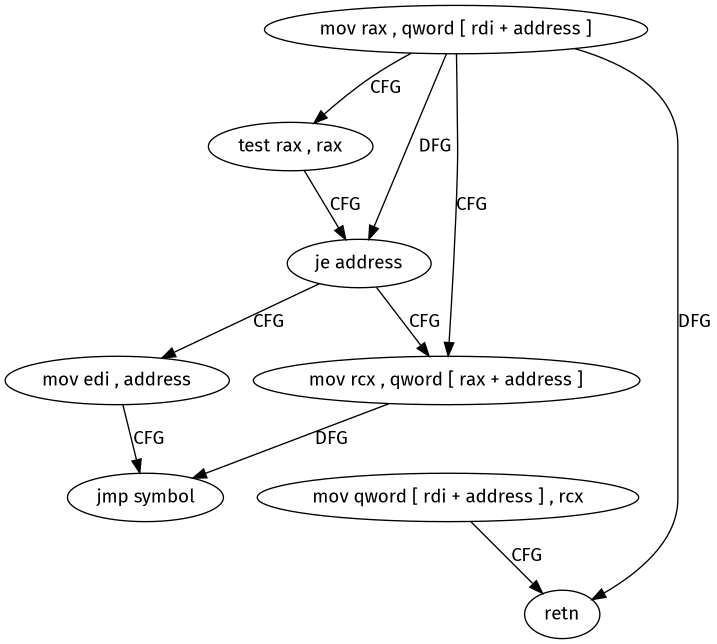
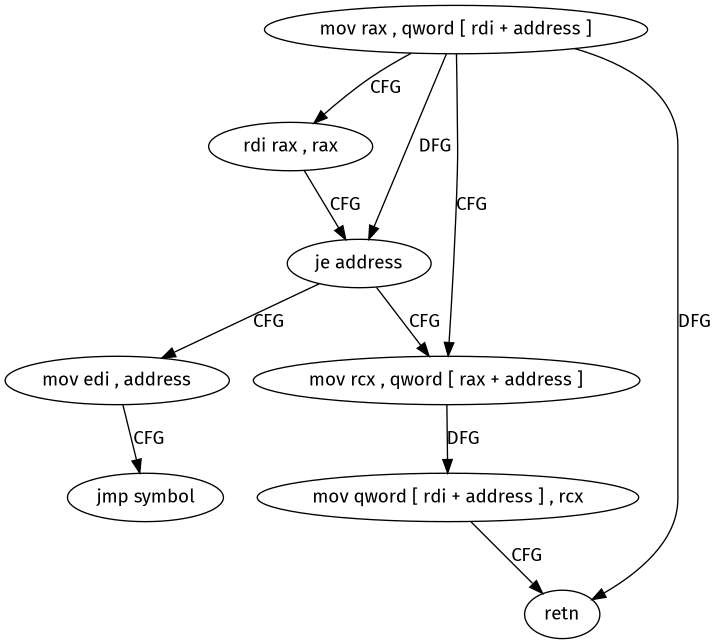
(291, 147) -> (291, 147)
(297, 438) -> (447, 432)
